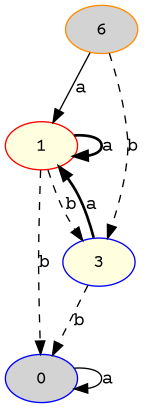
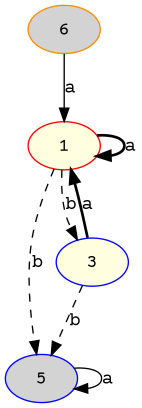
(128, 139) -> none
(41, 379) -> (41, 379)
